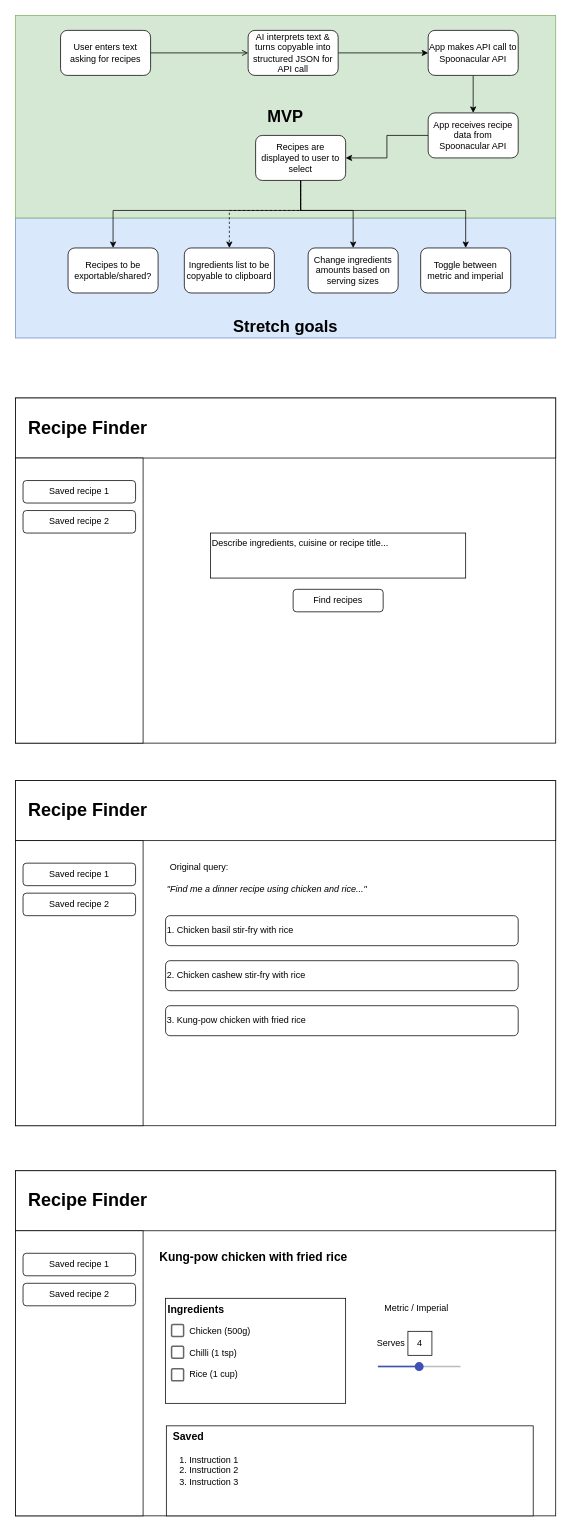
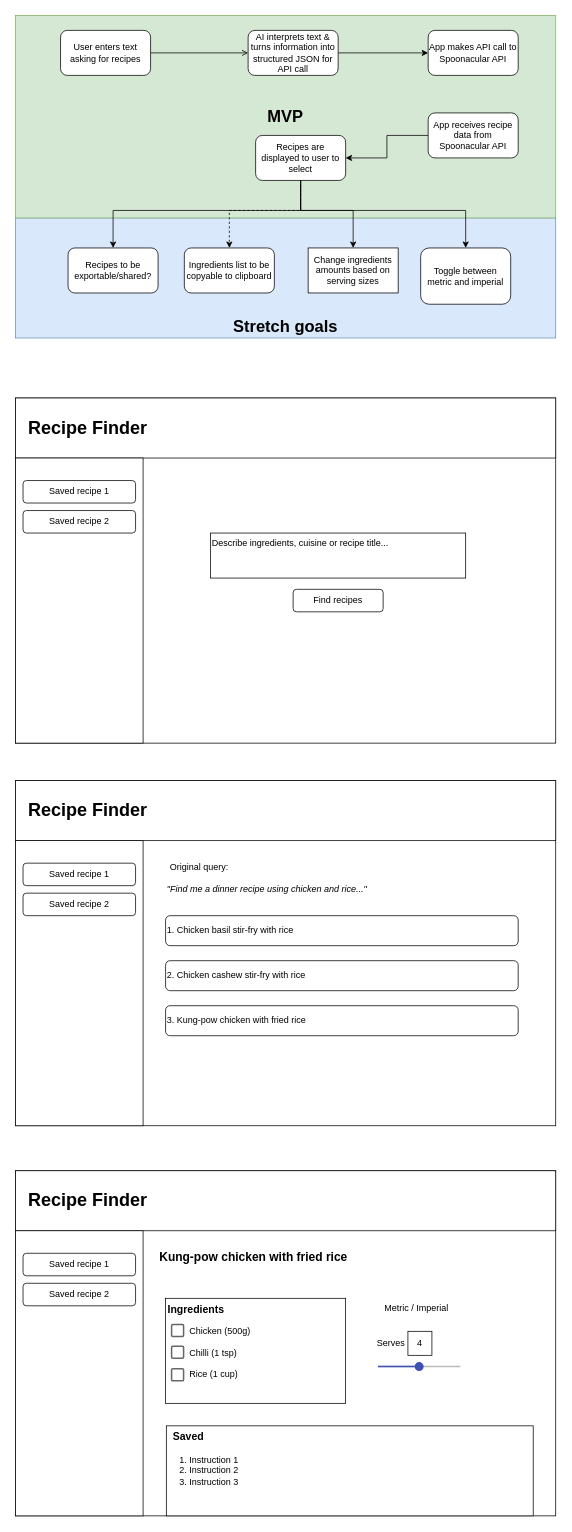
(293, 53) -> (293, 53)
(473, 92) -> none
(353, 270) -> (353, 270)
(465, 270) -> (465, 276)
